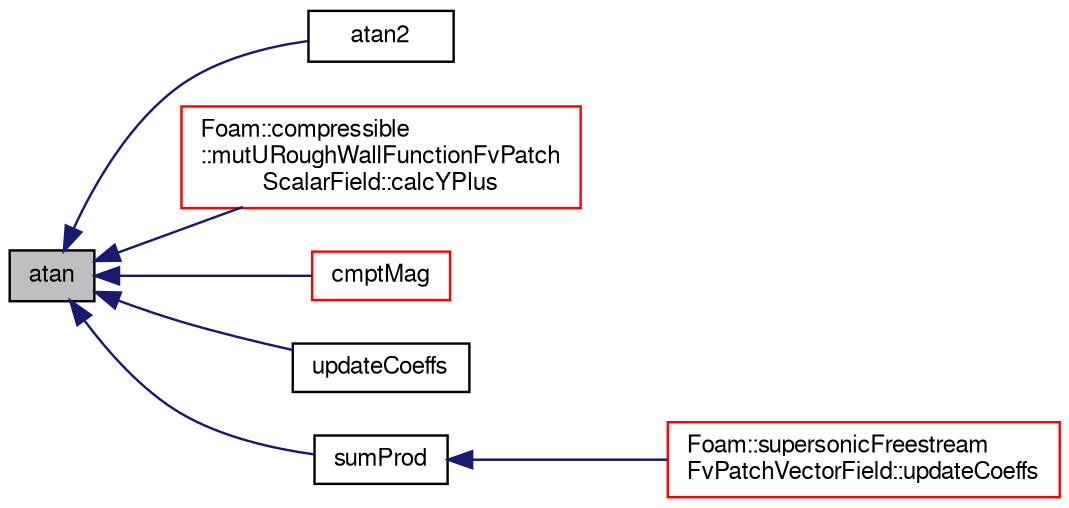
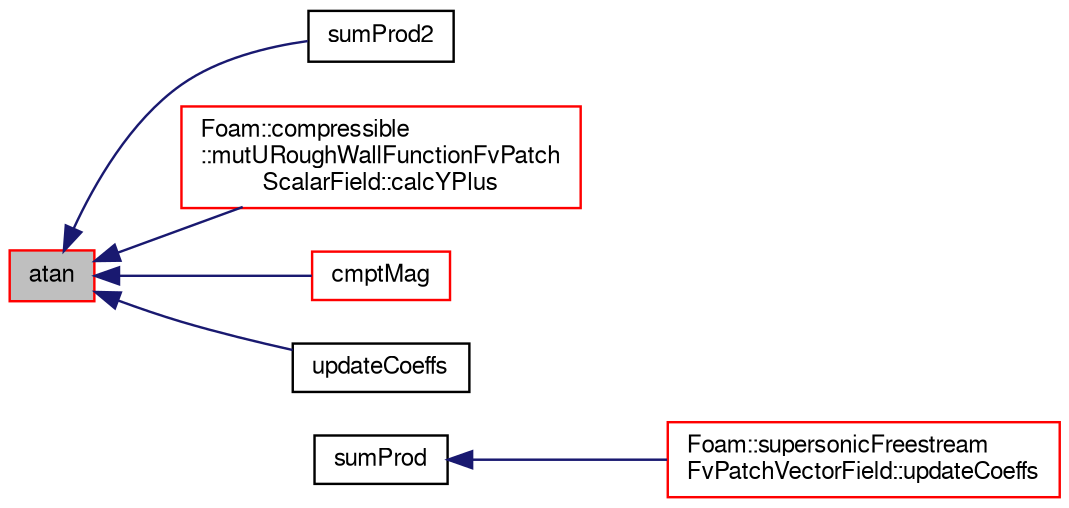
(381, 36) -> (381, 36)
(52, 276) -> (52, 276)
(183, 415) -> none
